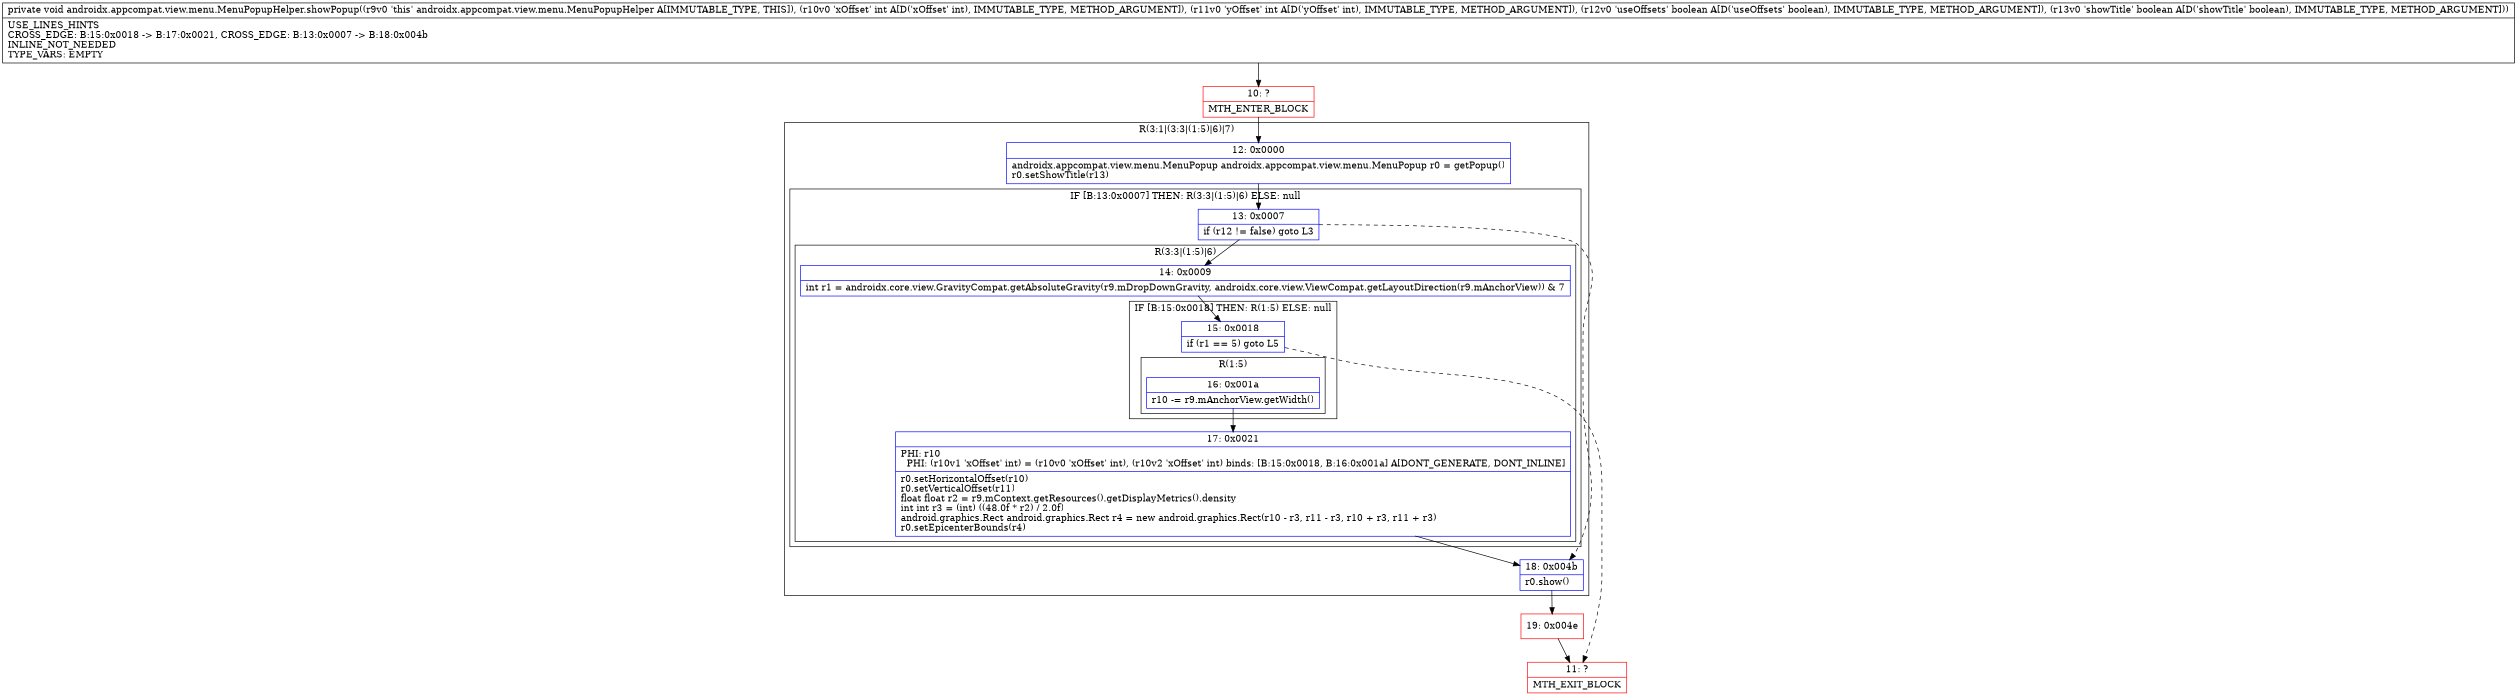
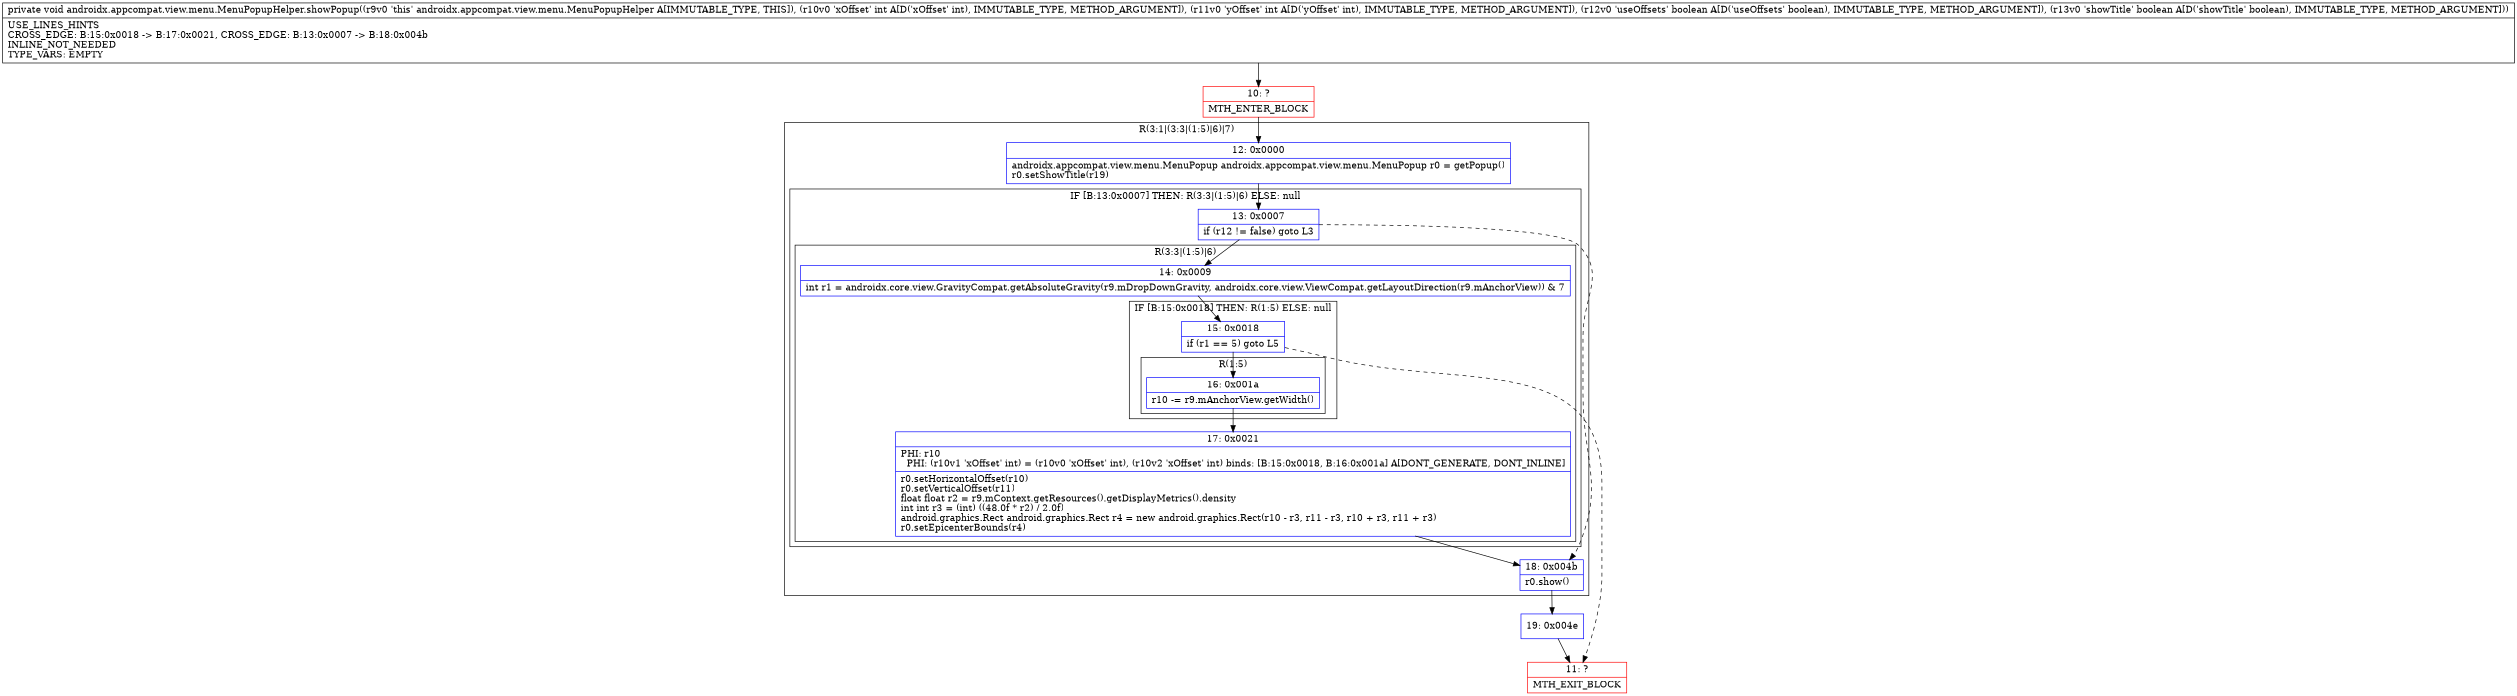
(1060, 176) -> (1060, 176)
none -> (1233, 361)
(1552, 626) -> (1552, 626)
